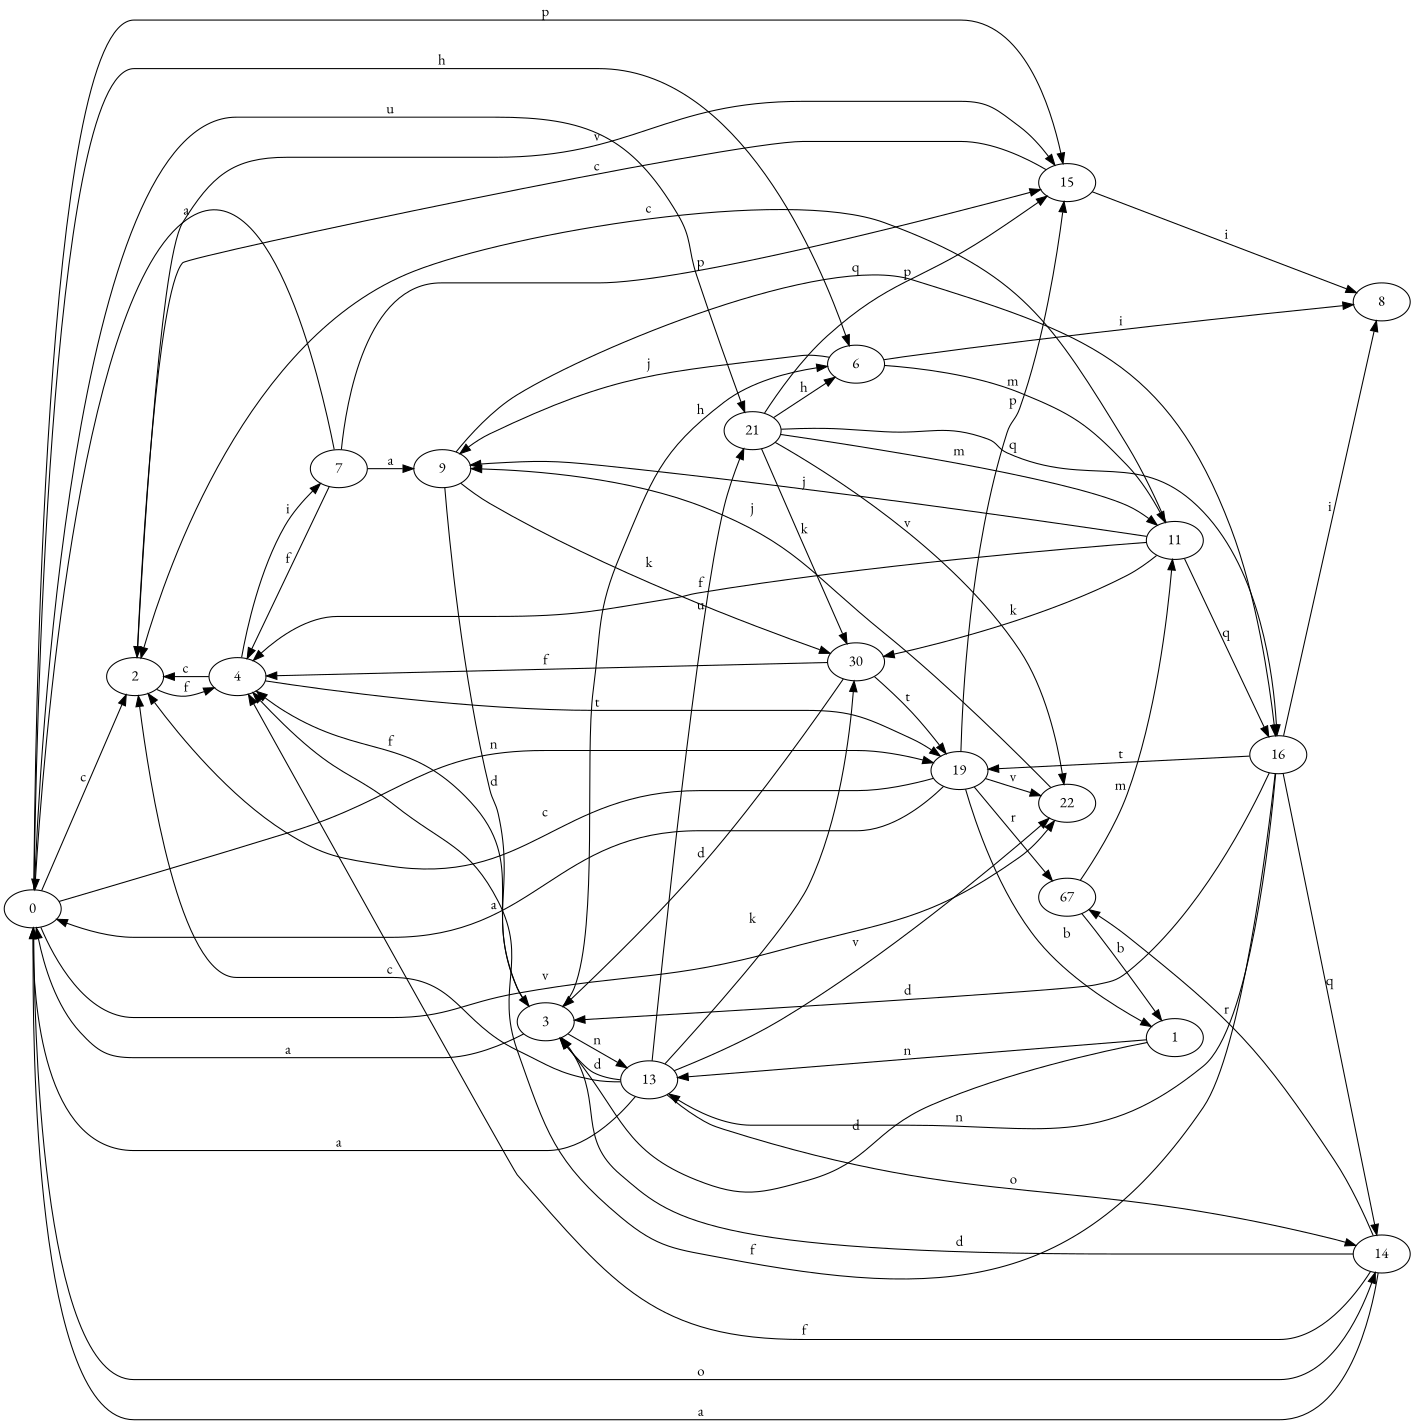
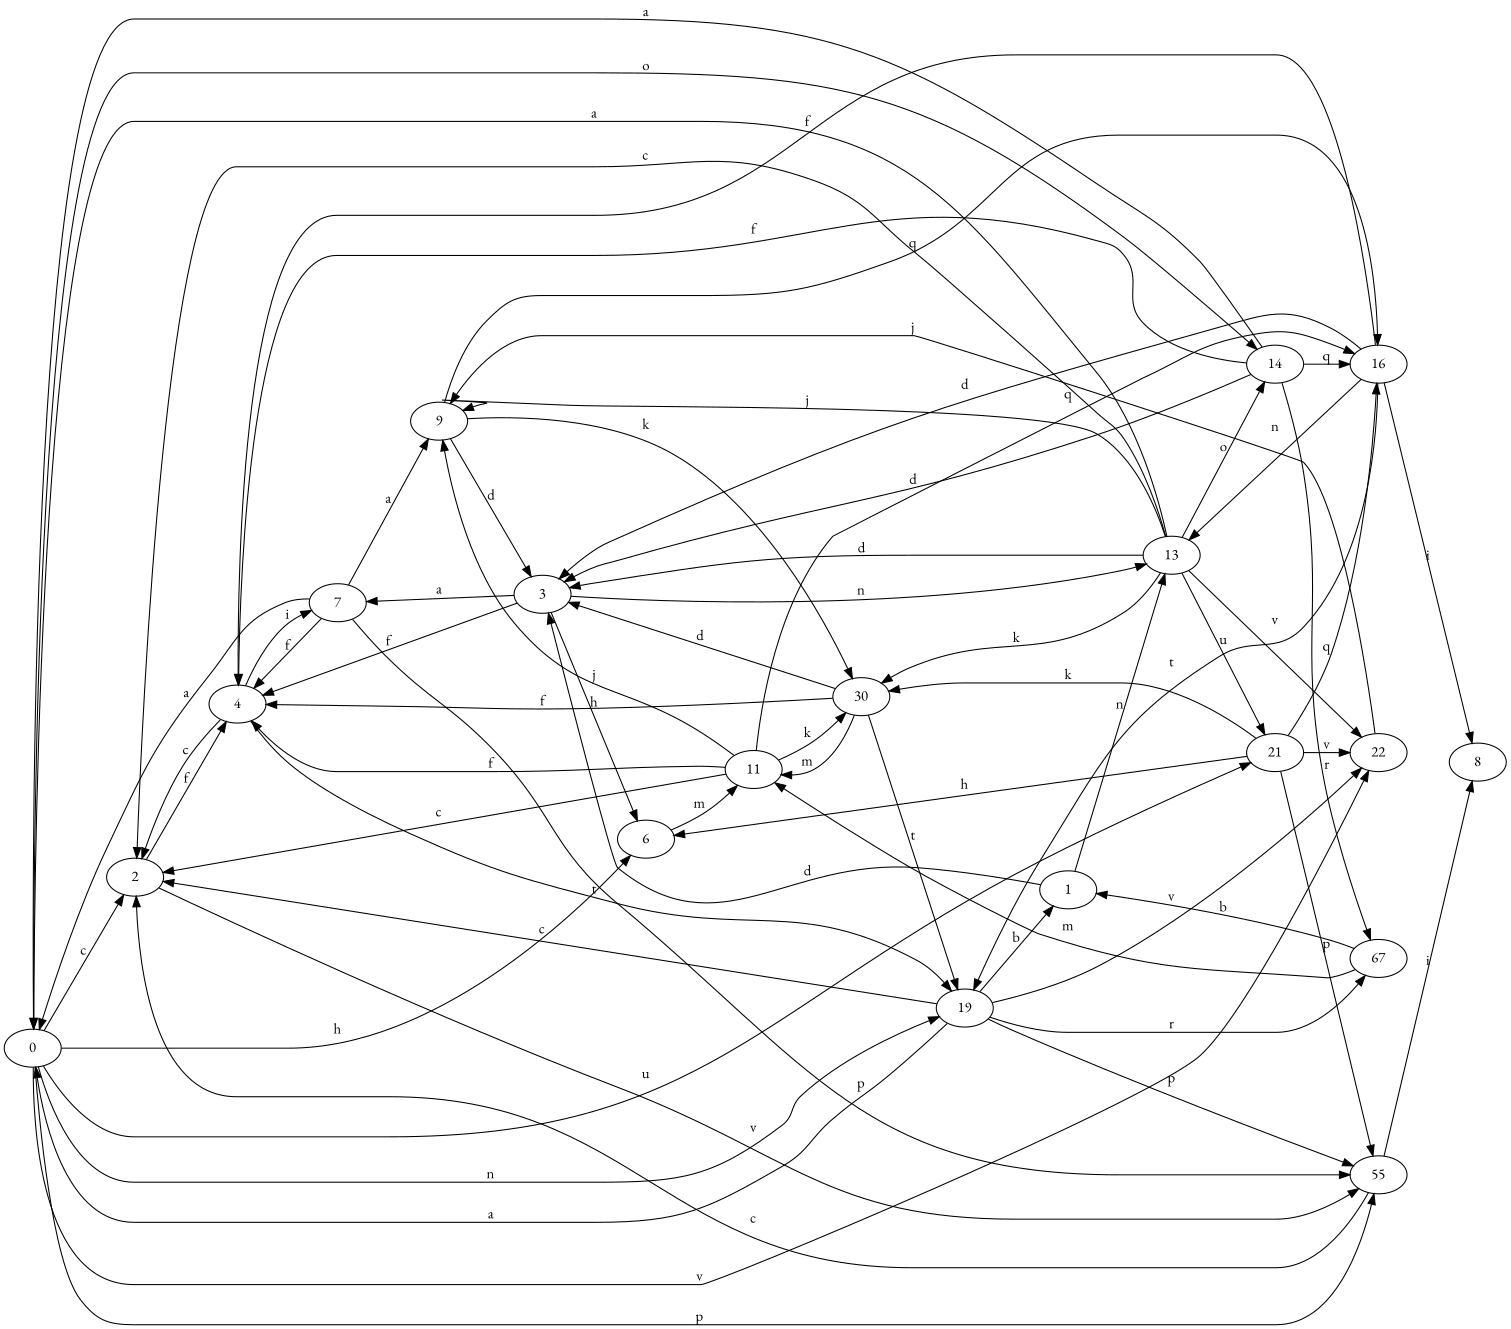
(1067, 183) -> (1379, 1175)
(1113, 331) -> none
(643, 378) -> (805, 409)
(968, 465) -> (831, 755)
(1329, 999) -> (1321, 364)
(248, 1058) -> (446, 598)
